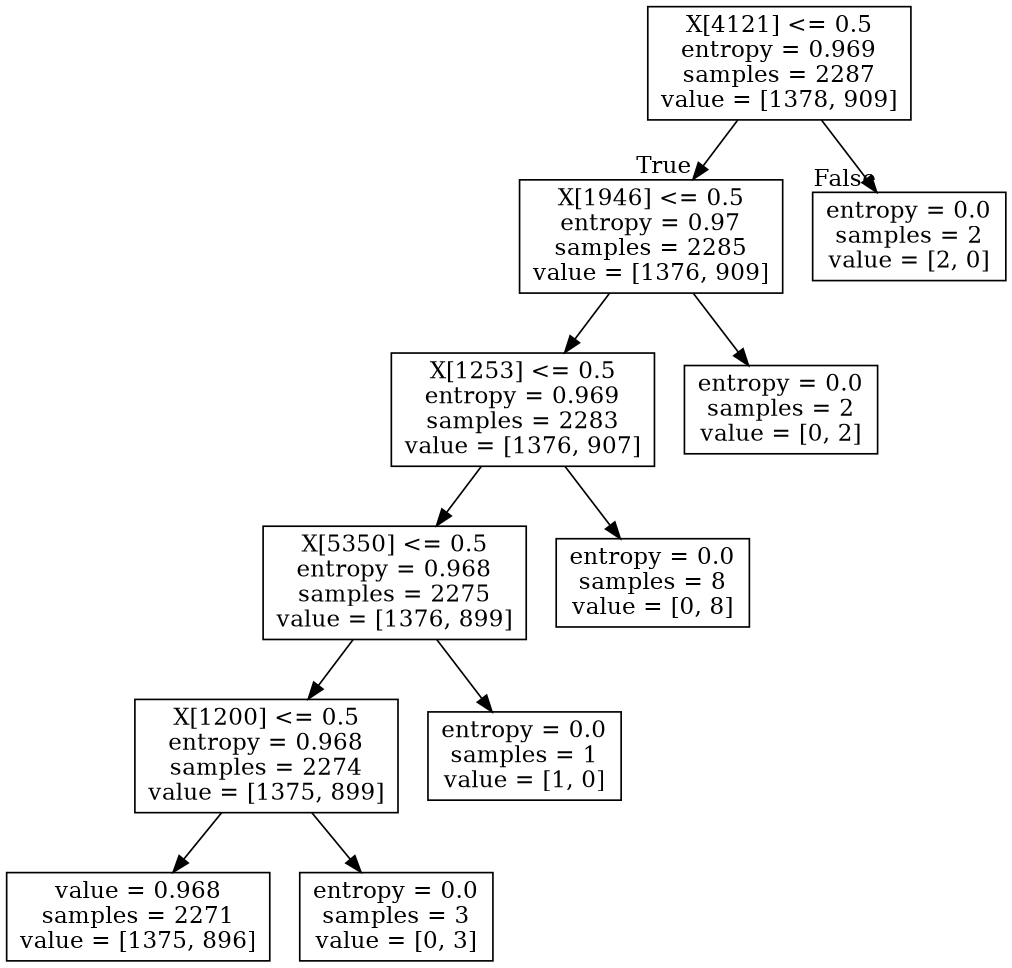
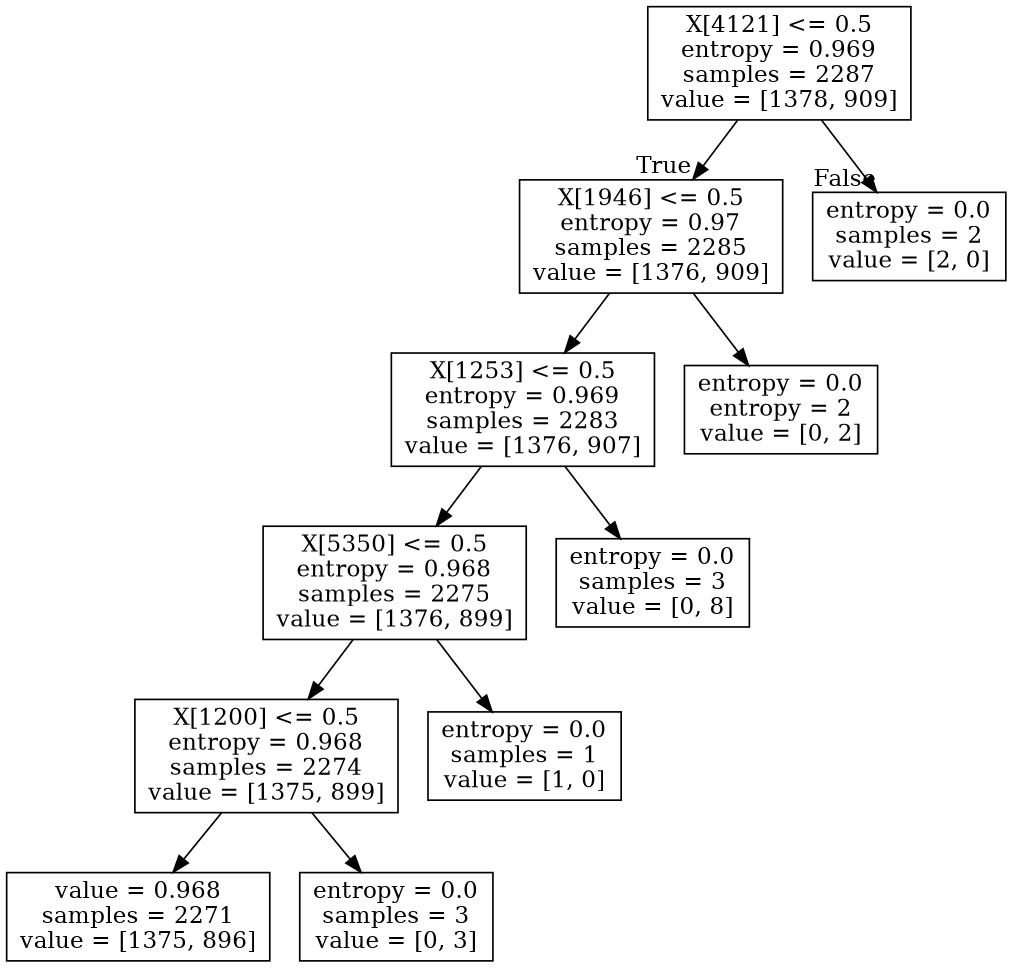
(781, 410) -> (781, 410)
(653, 583) -> (653, 583)
